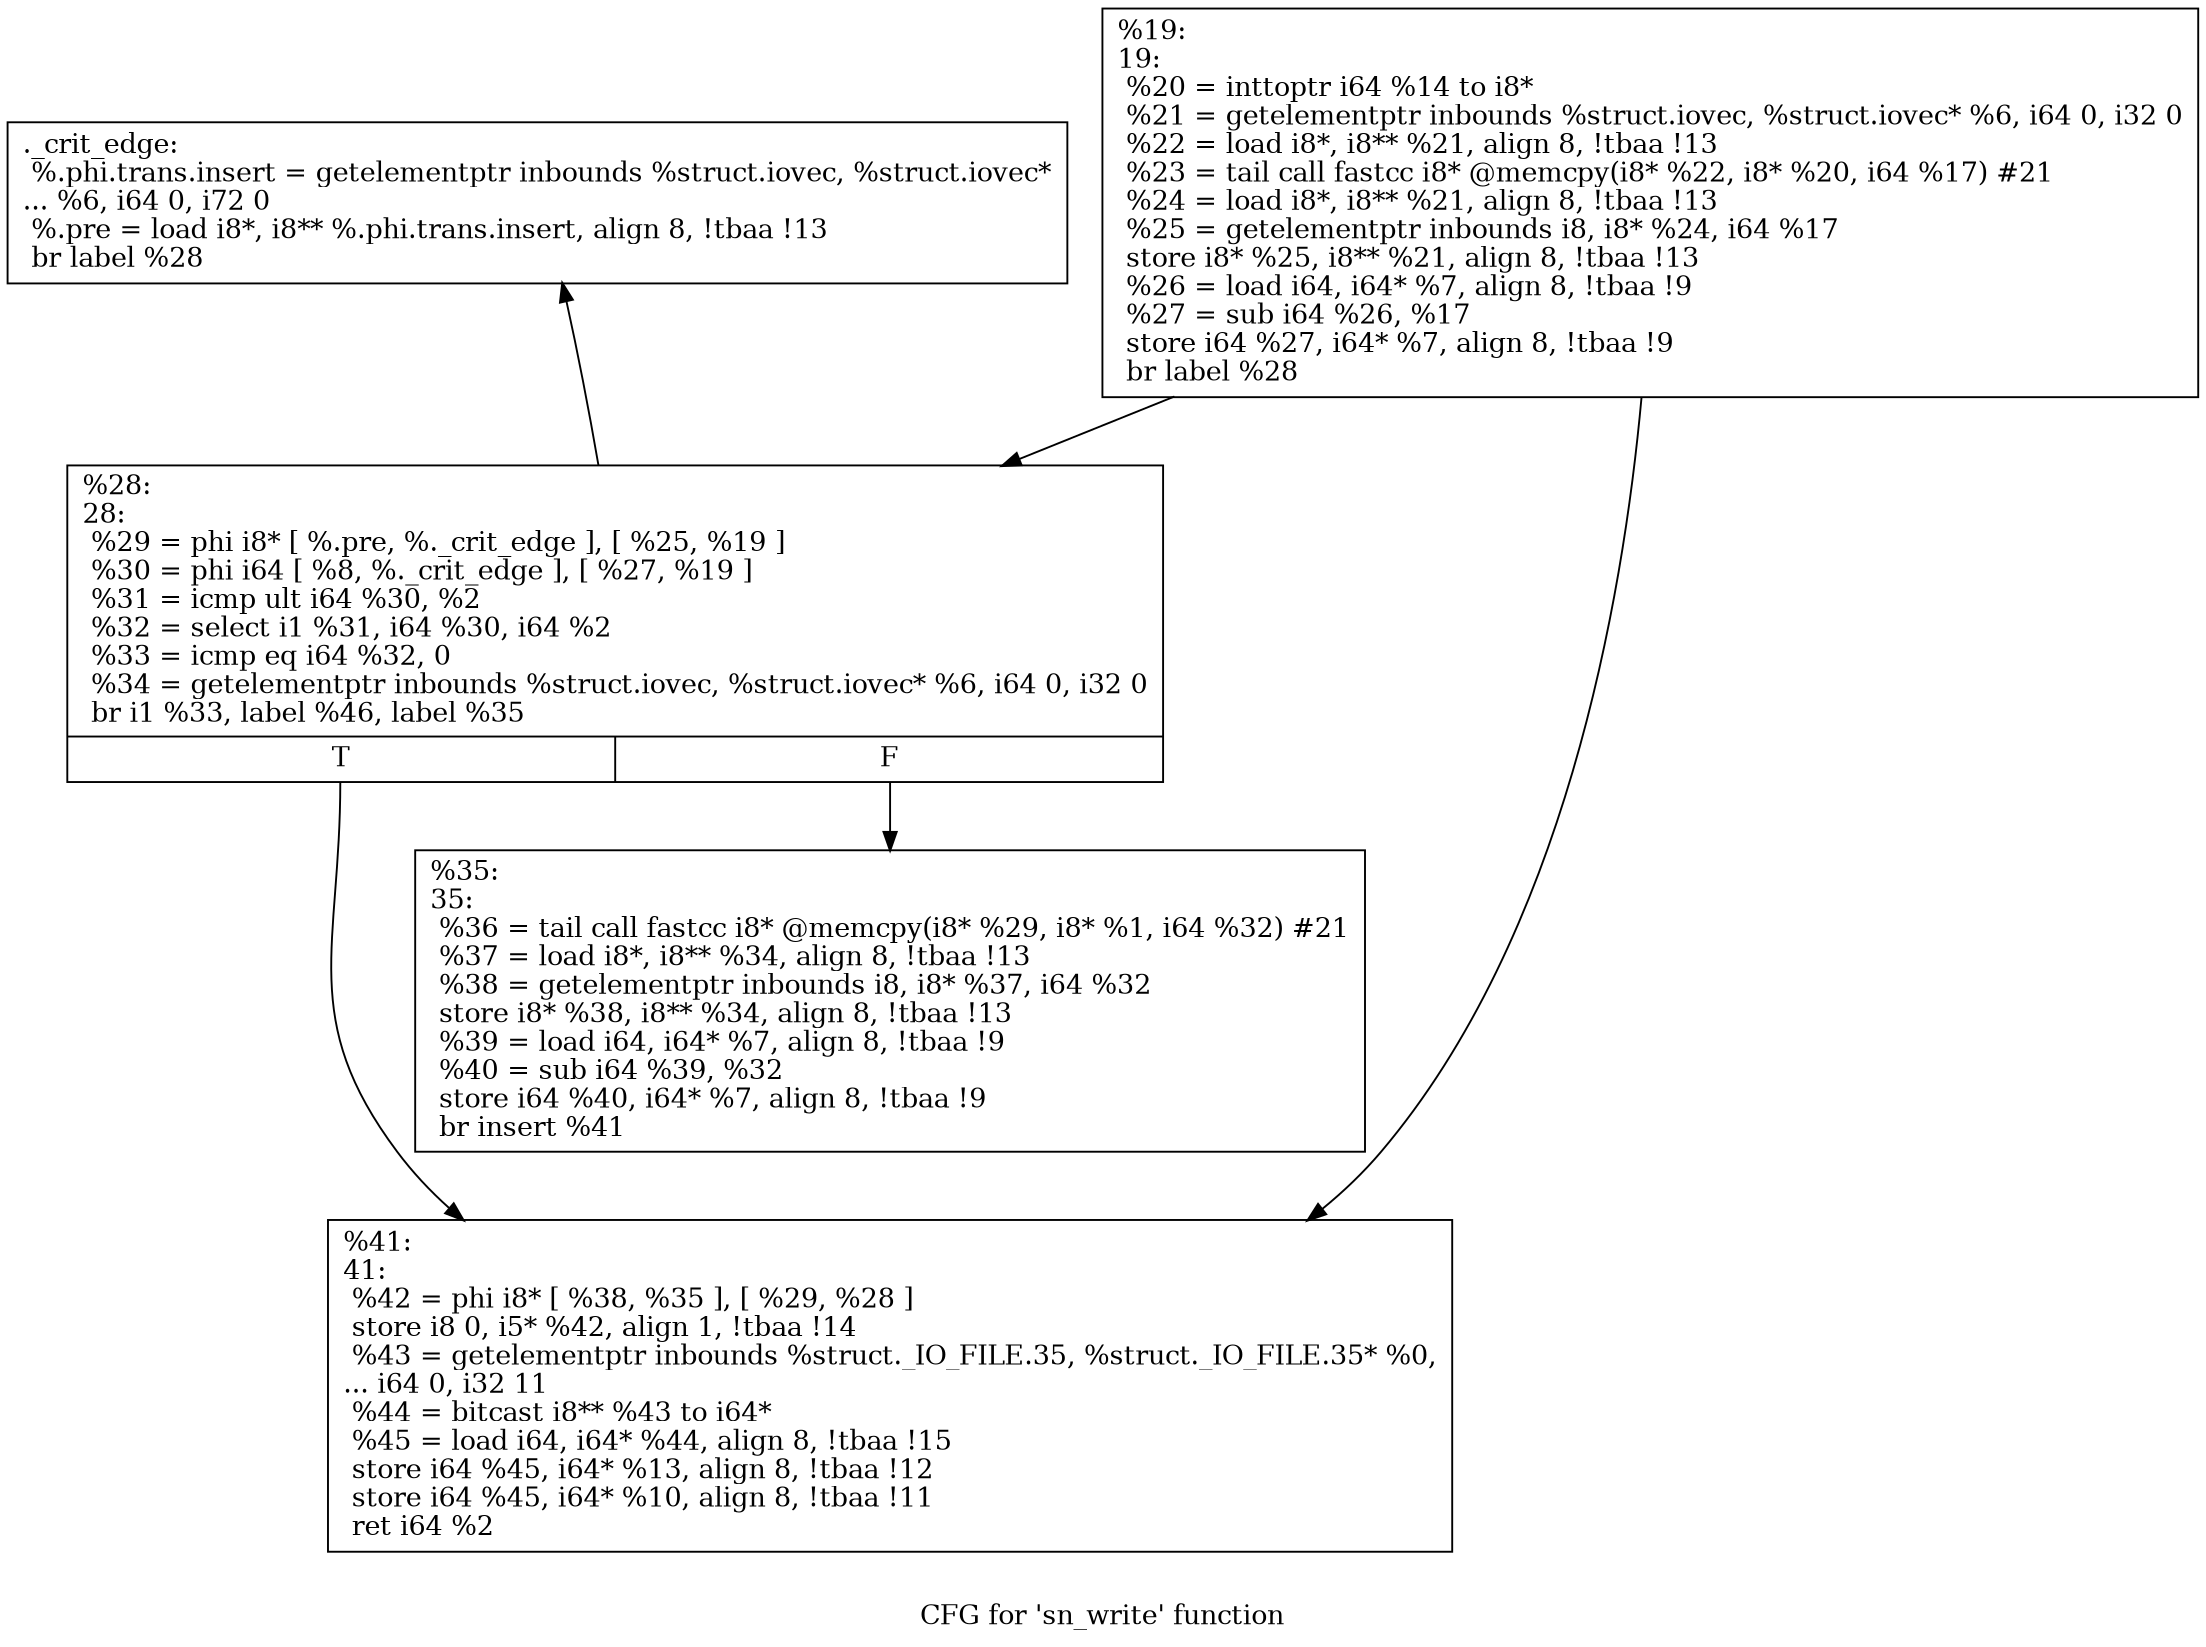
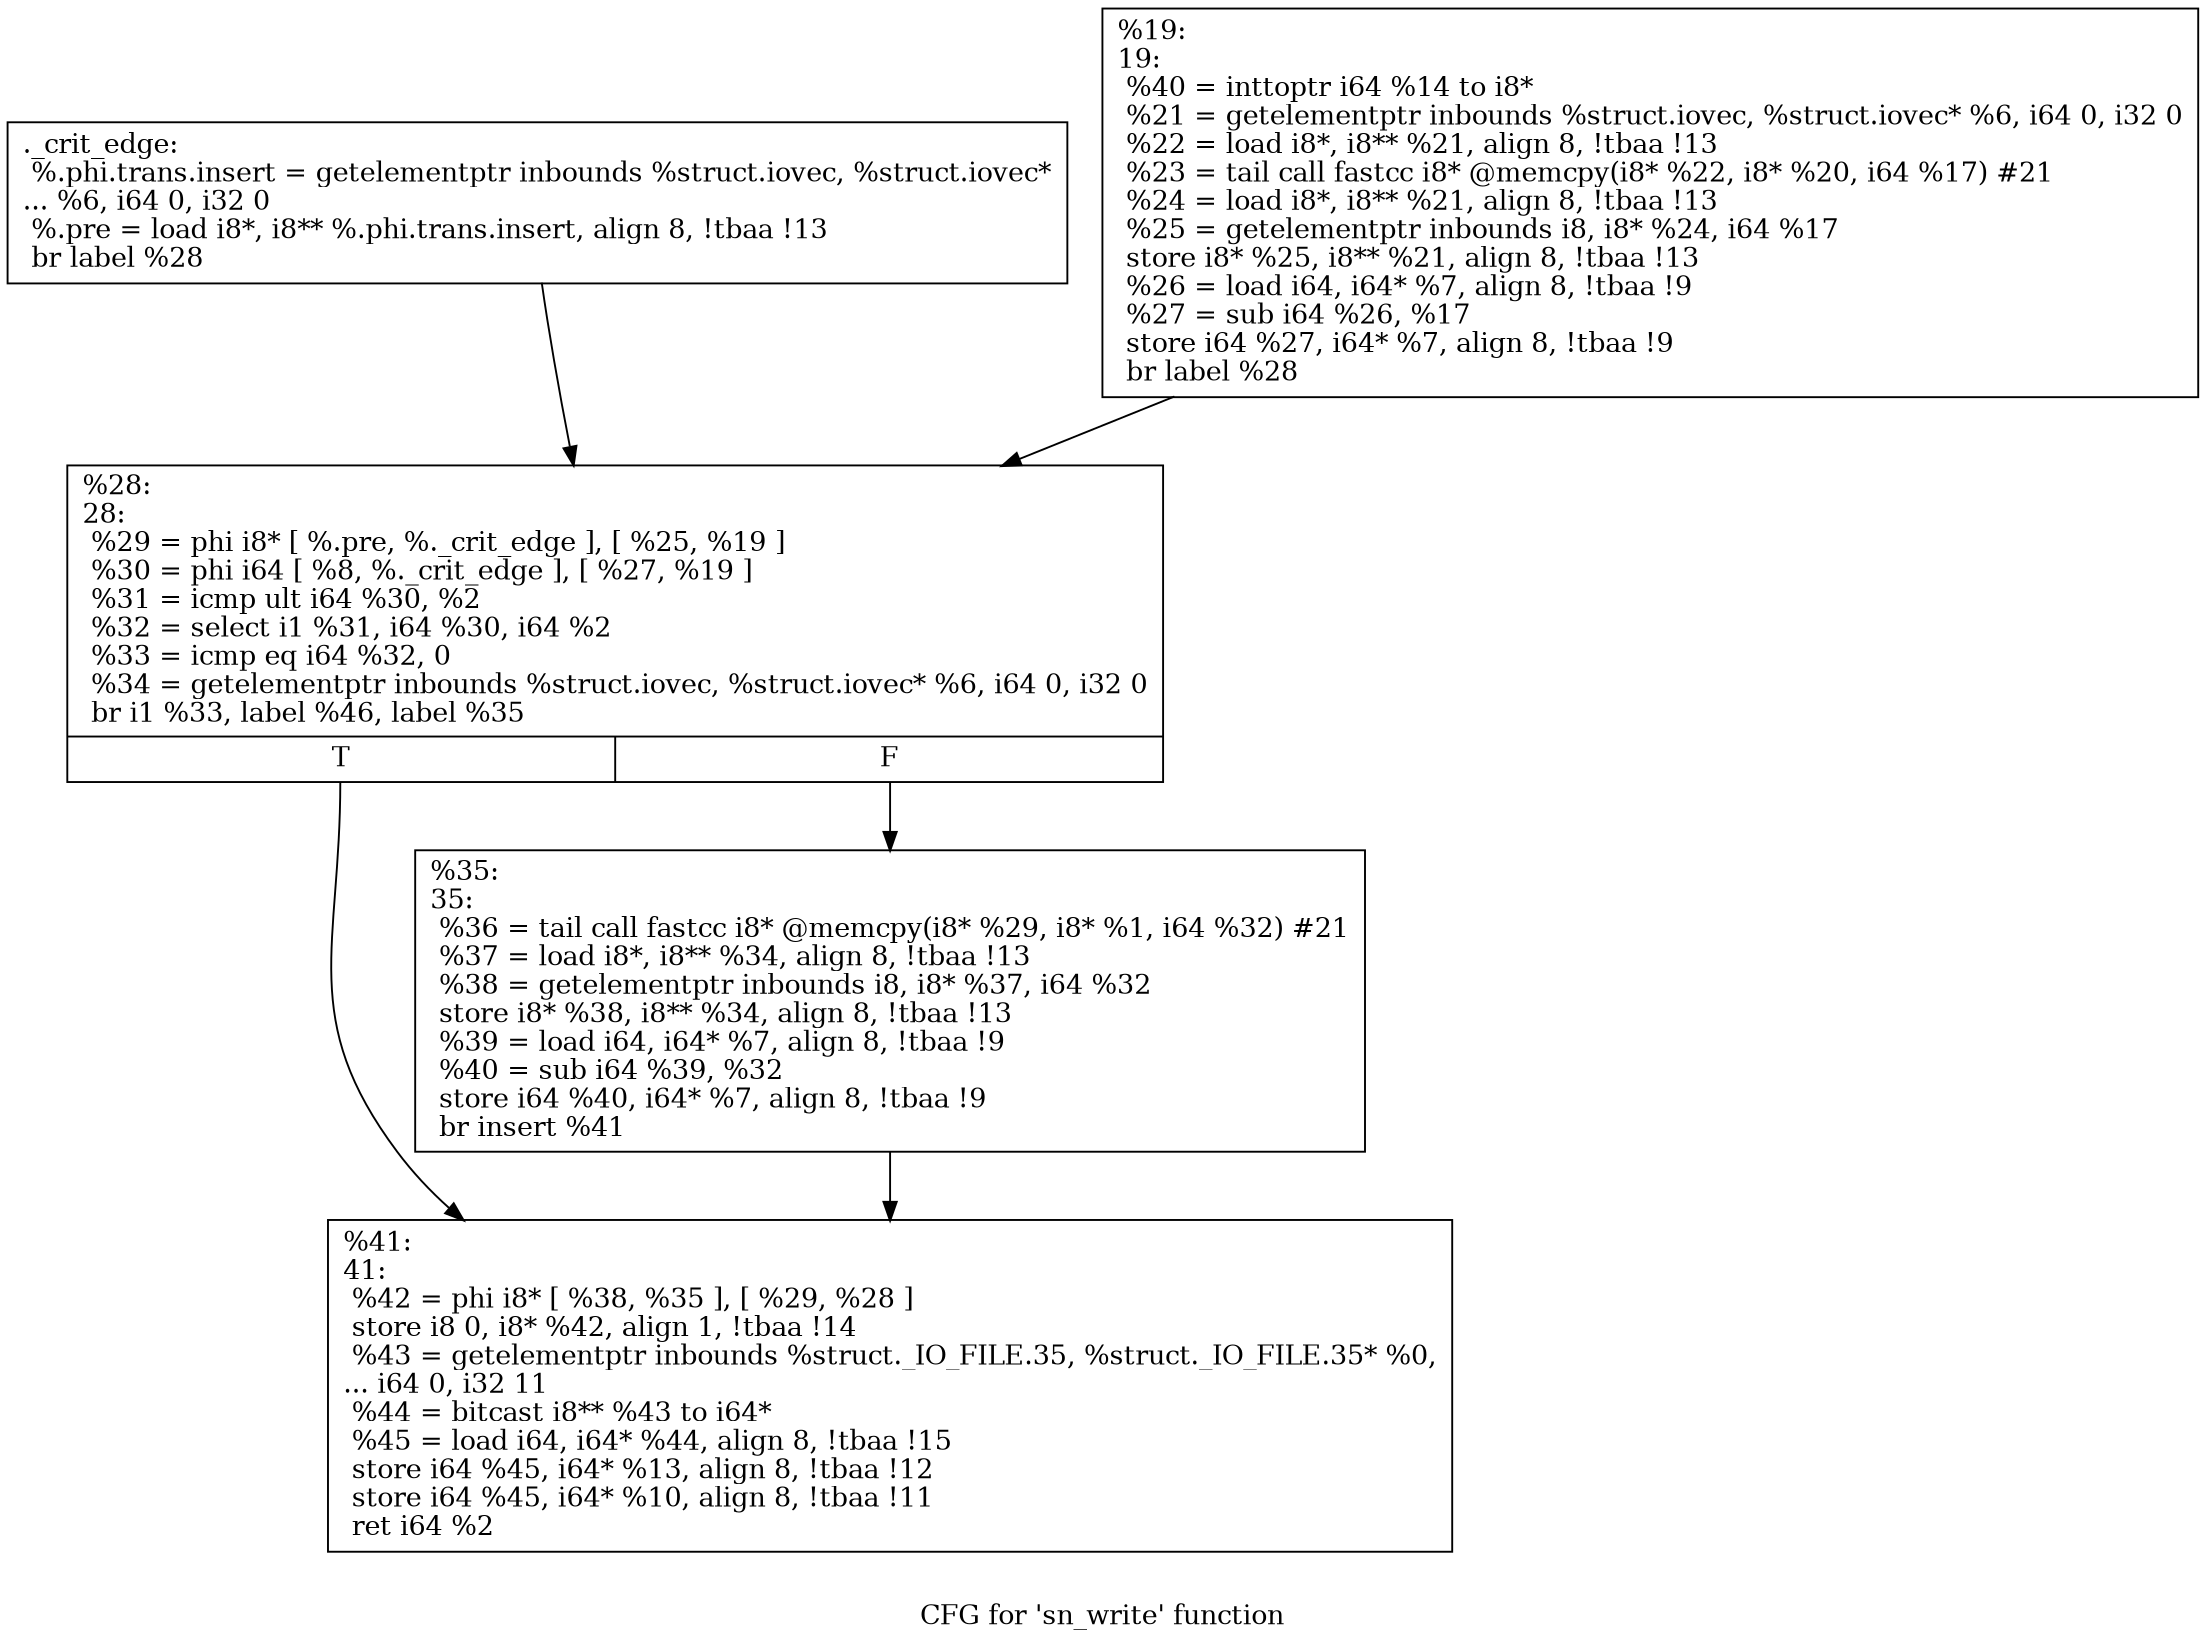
(1326, 88) -> (1326, 88)
(147, 202) -> (147, 202)
(583, 383) -> (555, 365)
(1552, 833) -> (890, 1177)
(600, 1328) -> (600, 1328)
